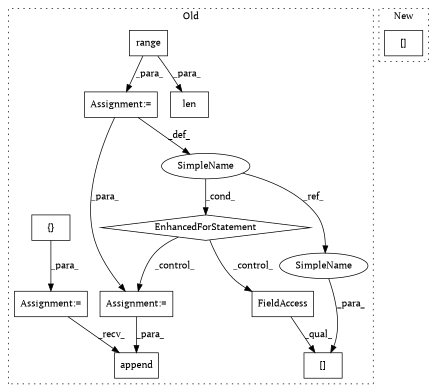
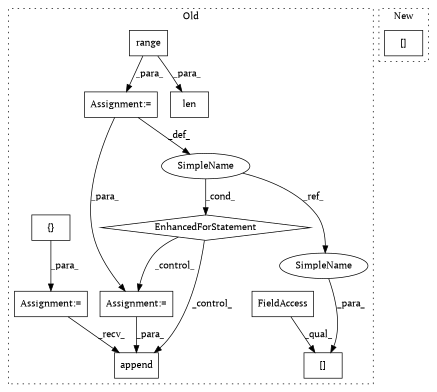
(224, 267) -> (190, 298)
